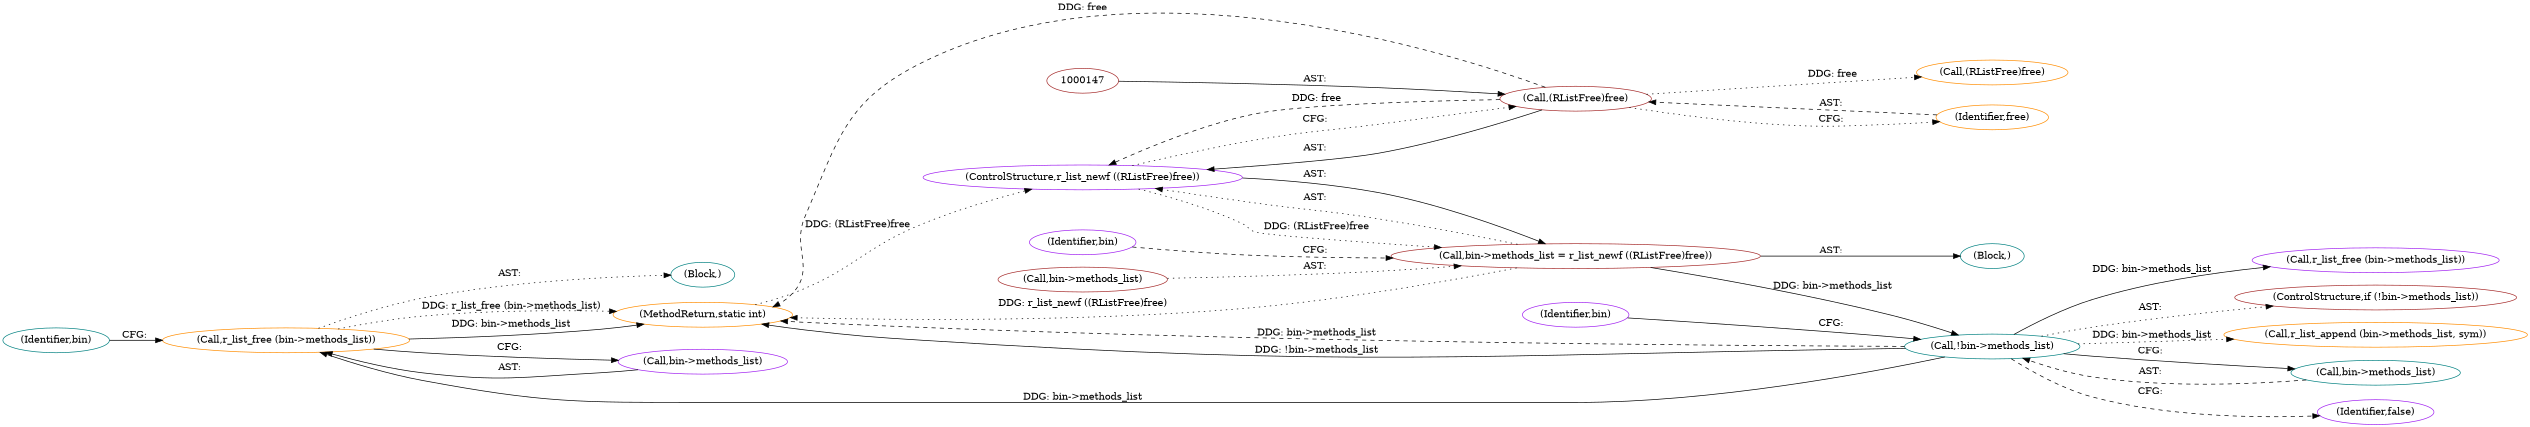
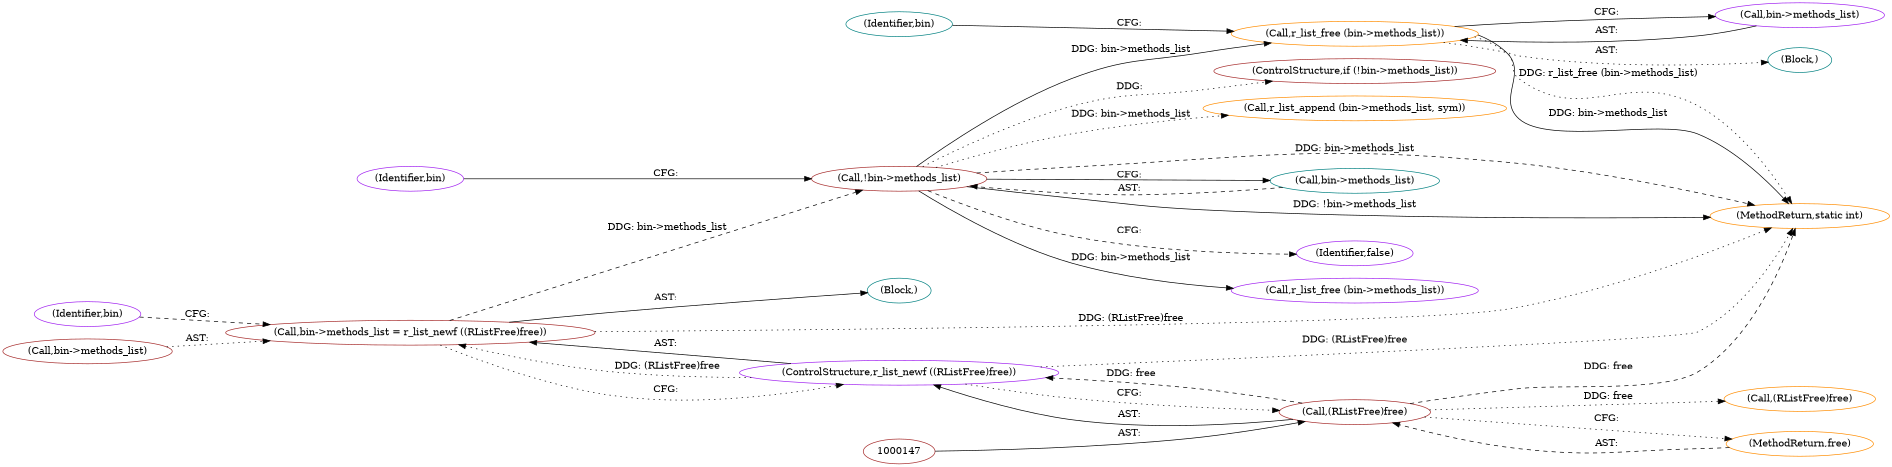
(1992, 117) -> (1800, 444)
(1317, 198) -> (667, 390)
(887, 241) -> (1437, 349)
(1802, 295) -> (653, 256)
(1083, 303) -> (1131, 319)
(2152, 308) -> (1131, 87)
(1992, 347) -> (899, 179)
